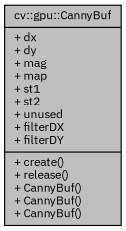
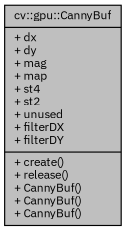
(27, 89) -> (27, 89)
